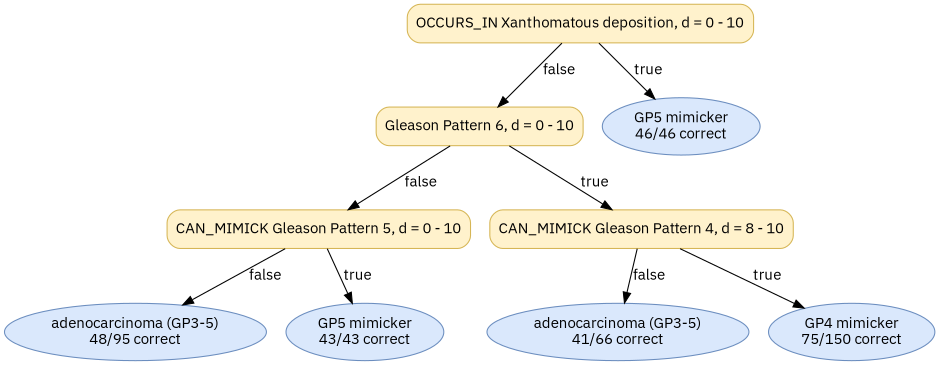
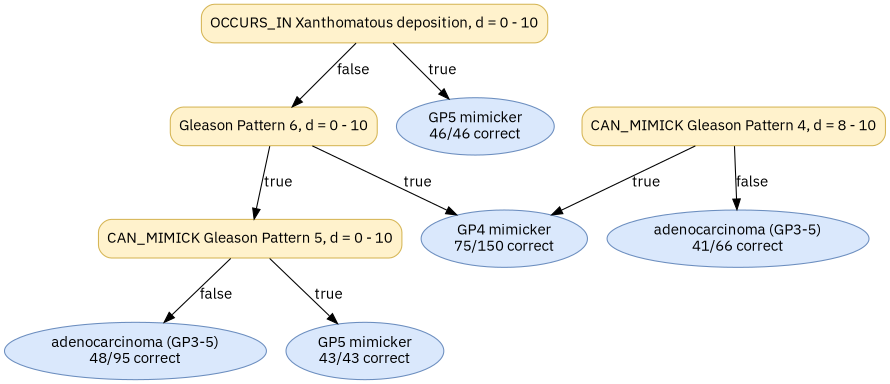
(556, 175) -> (380, 178)
(421, 183) -> (279, 183)
